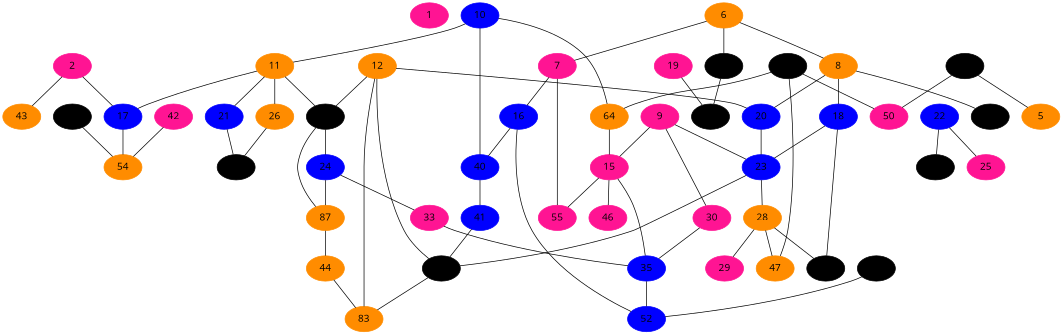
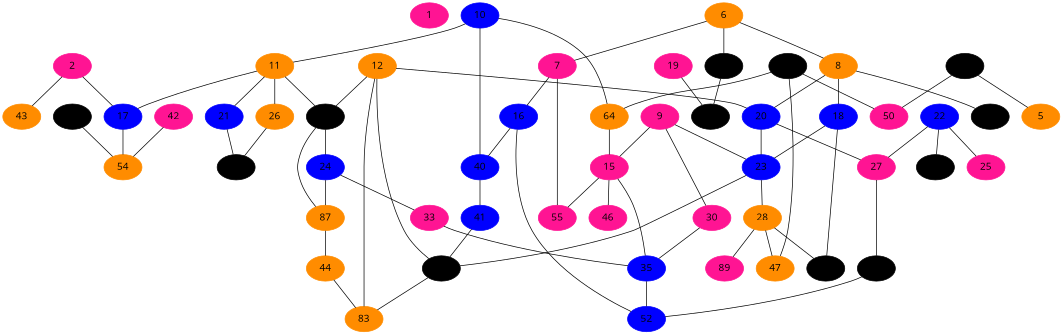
none -> (876, 167)
(725, 268) -> (725, 268)
